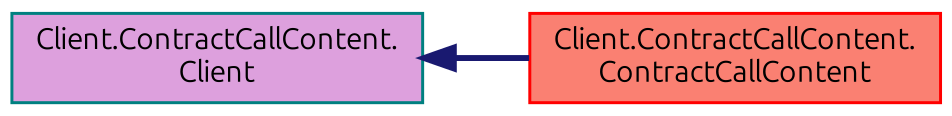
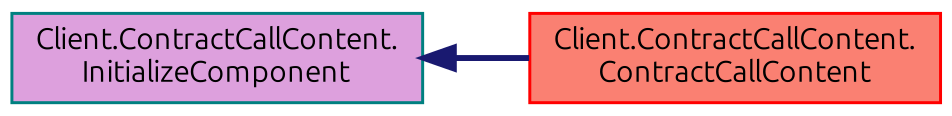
(217, 58) -> (217, 58)
